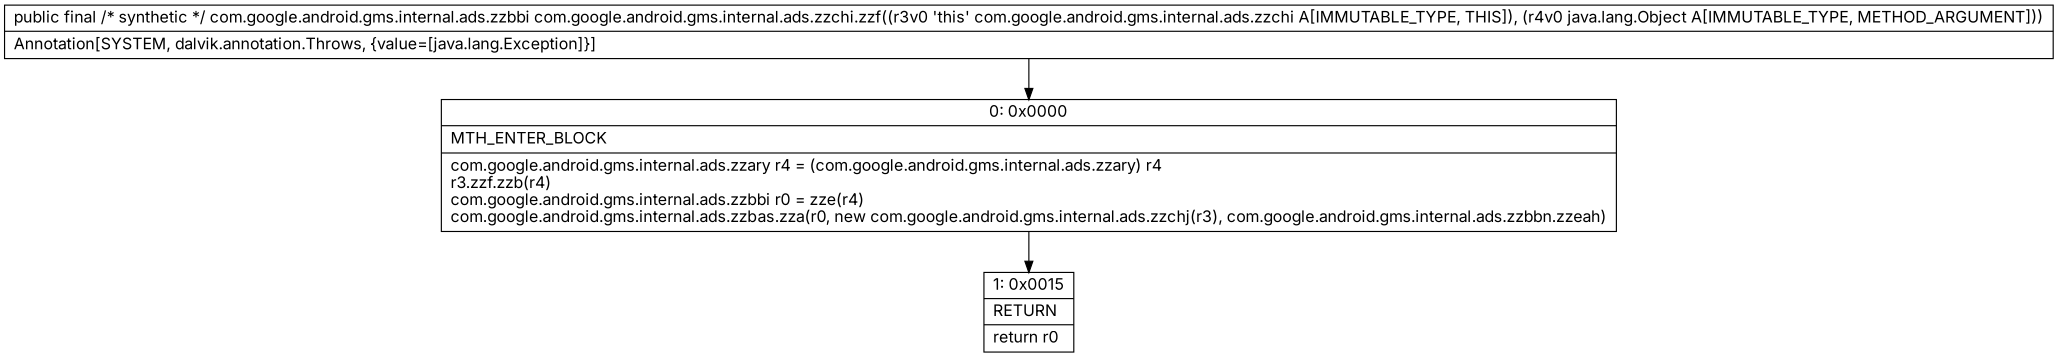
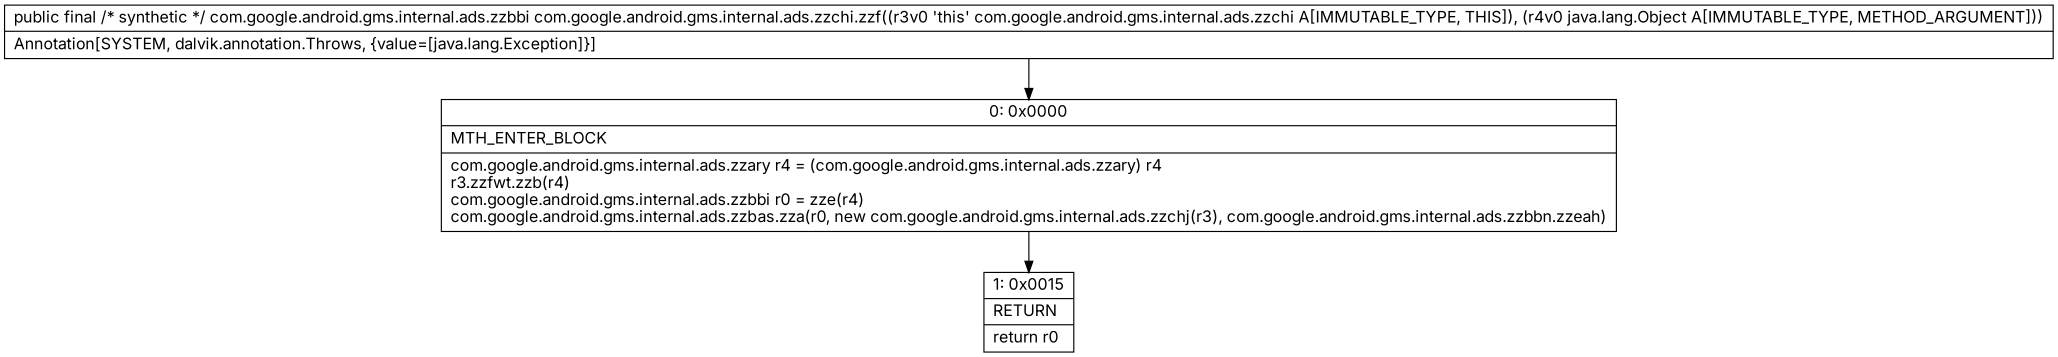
(501, 183) -> (511, 183)
